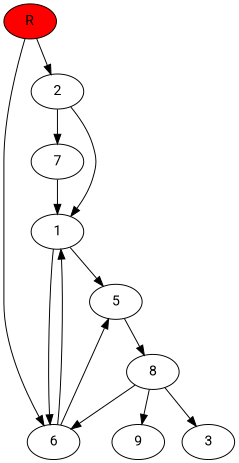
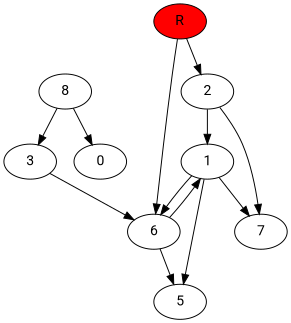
(57, 192) -> (231, 193)
(132, 333) -> none
(107, 404) -> (87, 194)
(138, 442) -> (100, 162)
